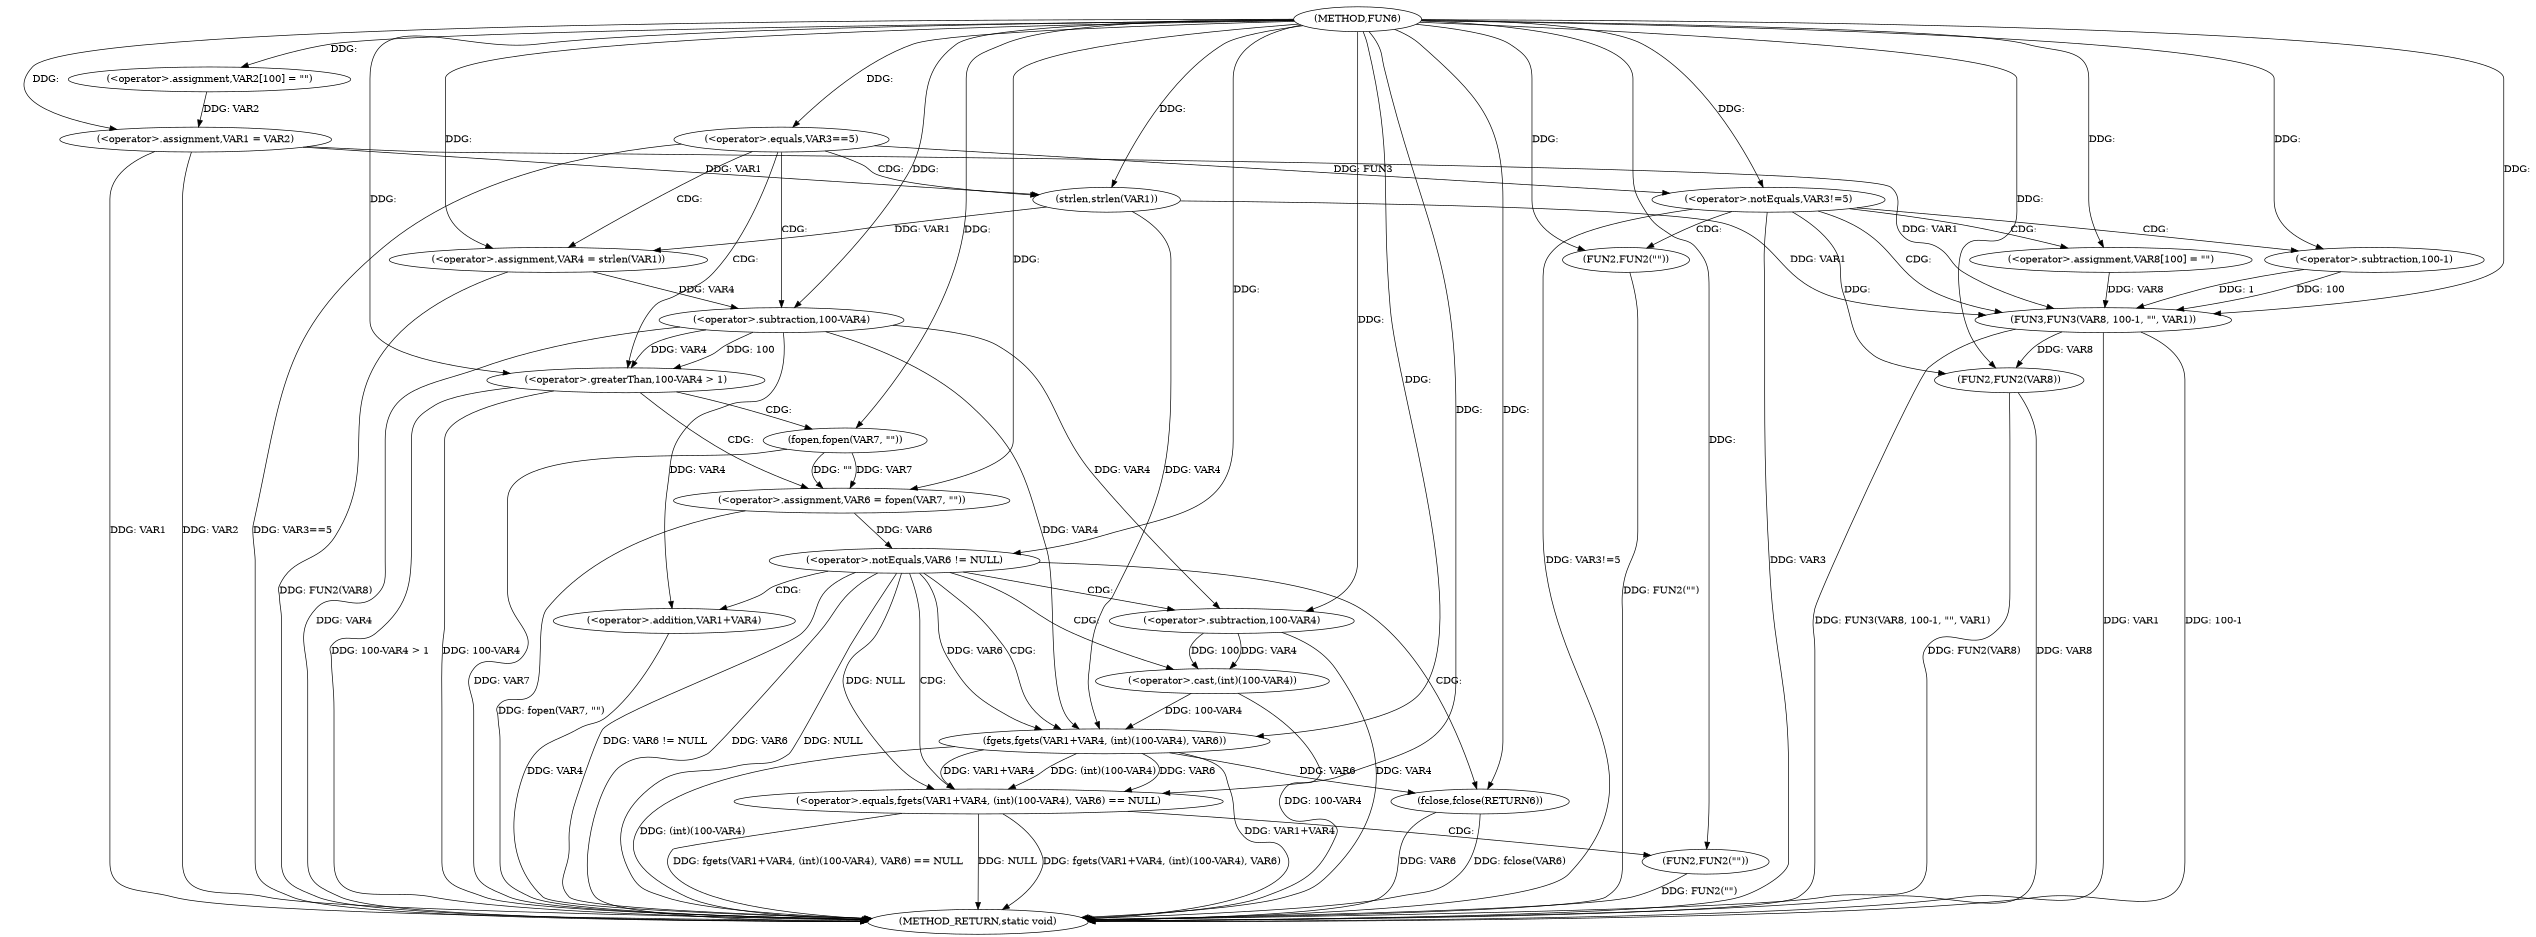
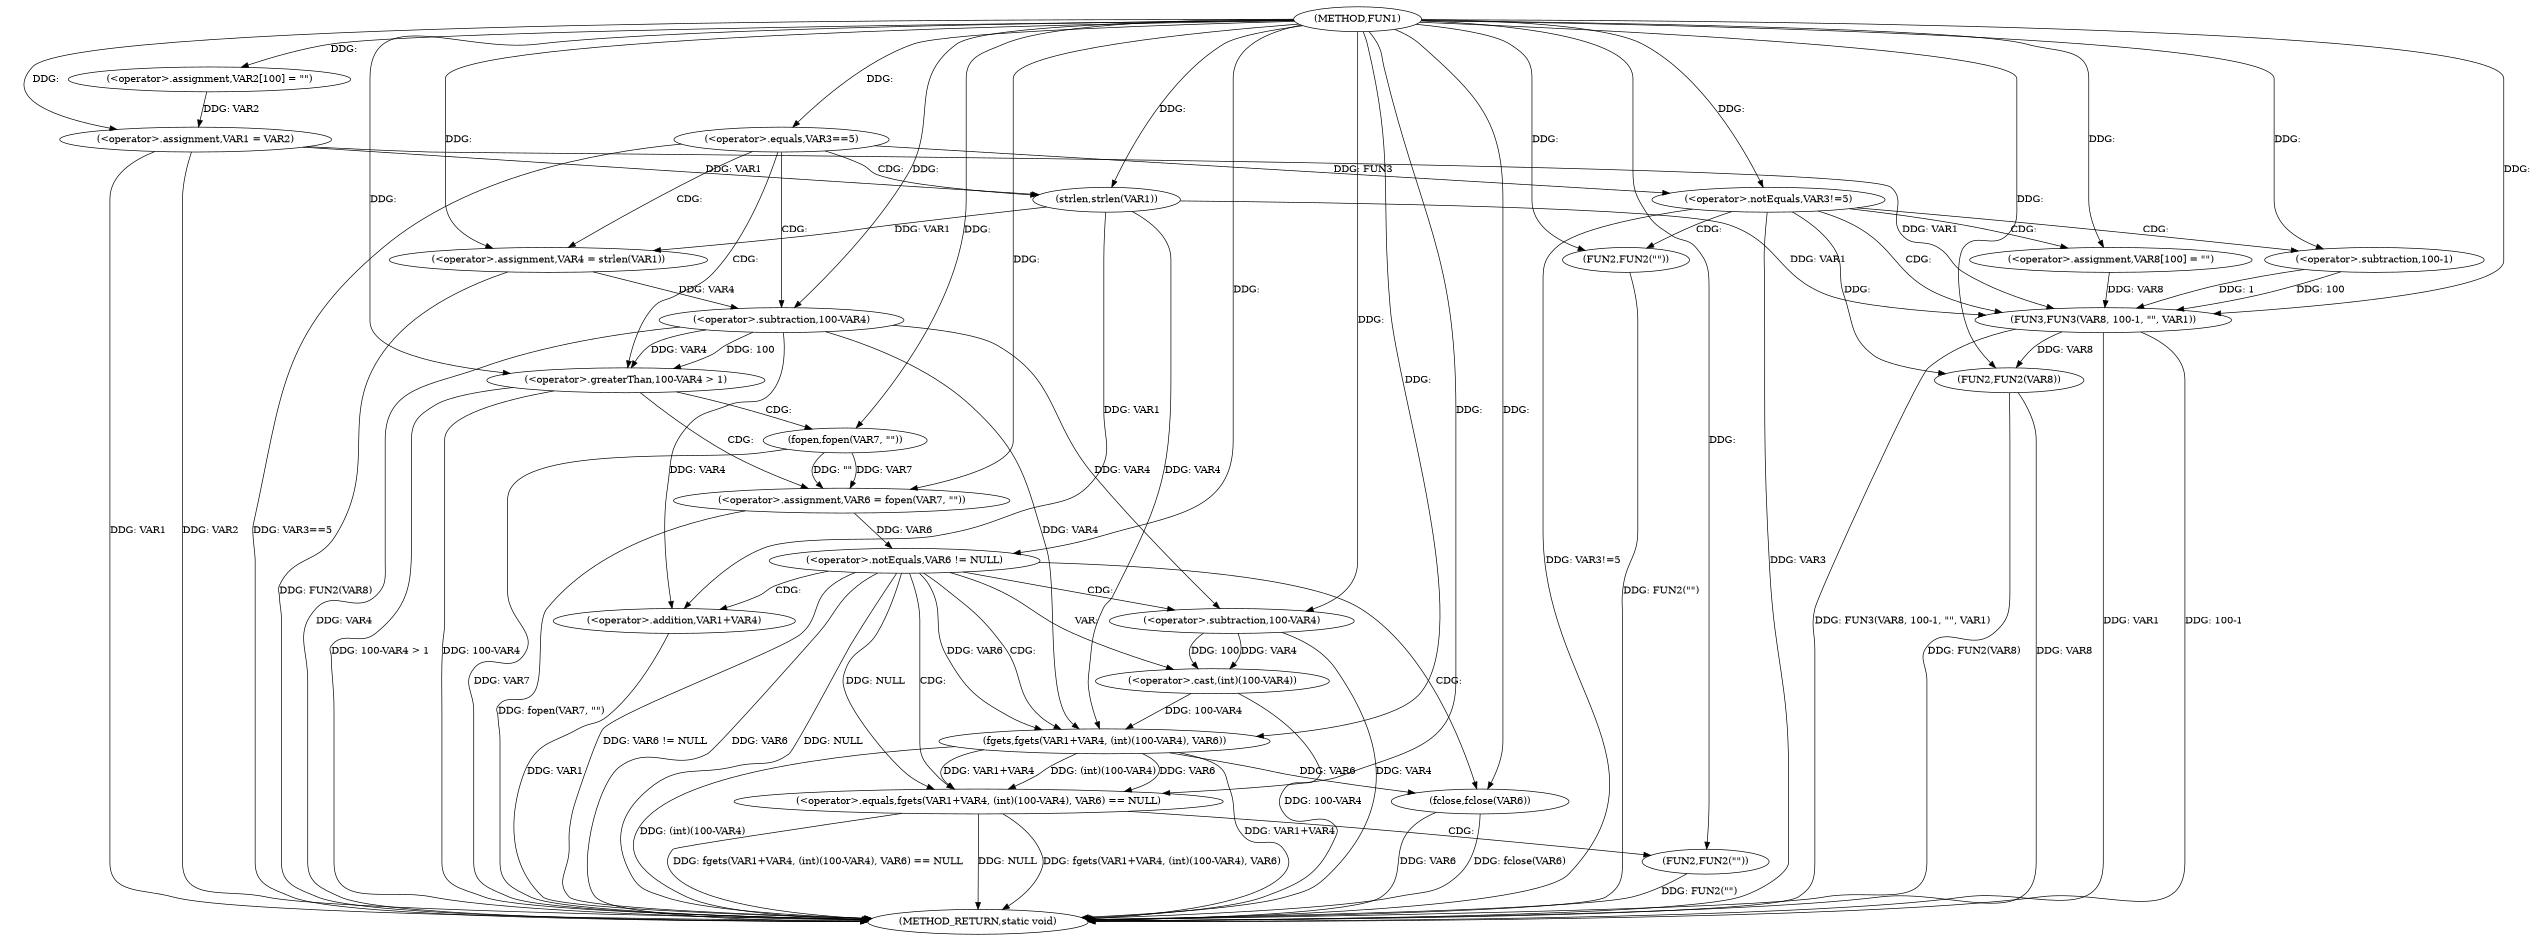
(1358, 19) -> (1358, 19)
none -> (1020, 512)
(1088, 621) -> (1088, 621)
(555, 771) -> (555, 771)
(1480, 802) -> (1480, 802)
